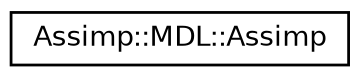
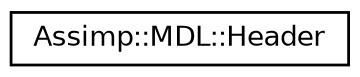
(180, 39) -> (180, 39)
